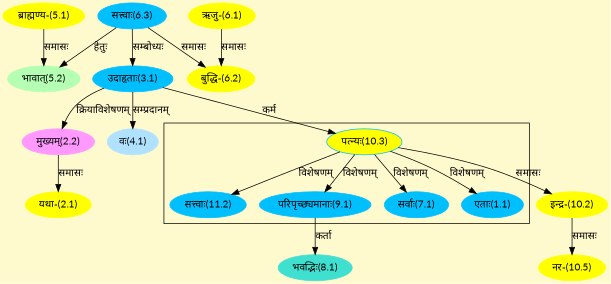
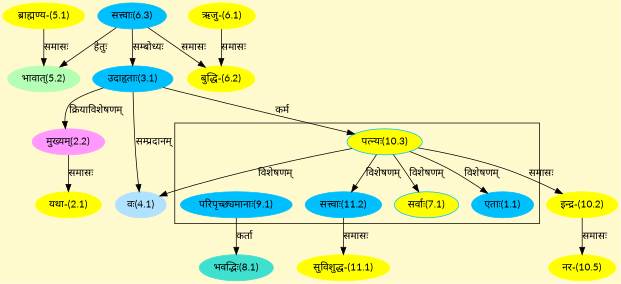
(342, 170) -> (259, 168)
(416, 205) -> (427, 205)
none -> (343, 268)
